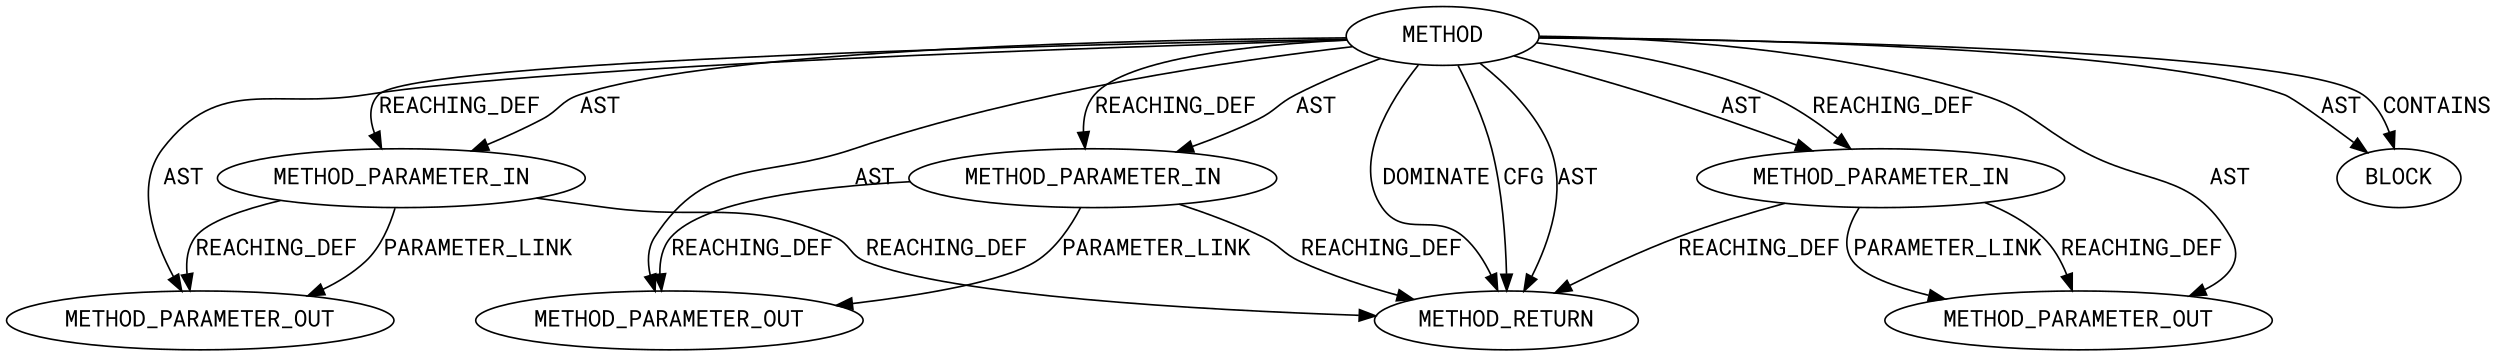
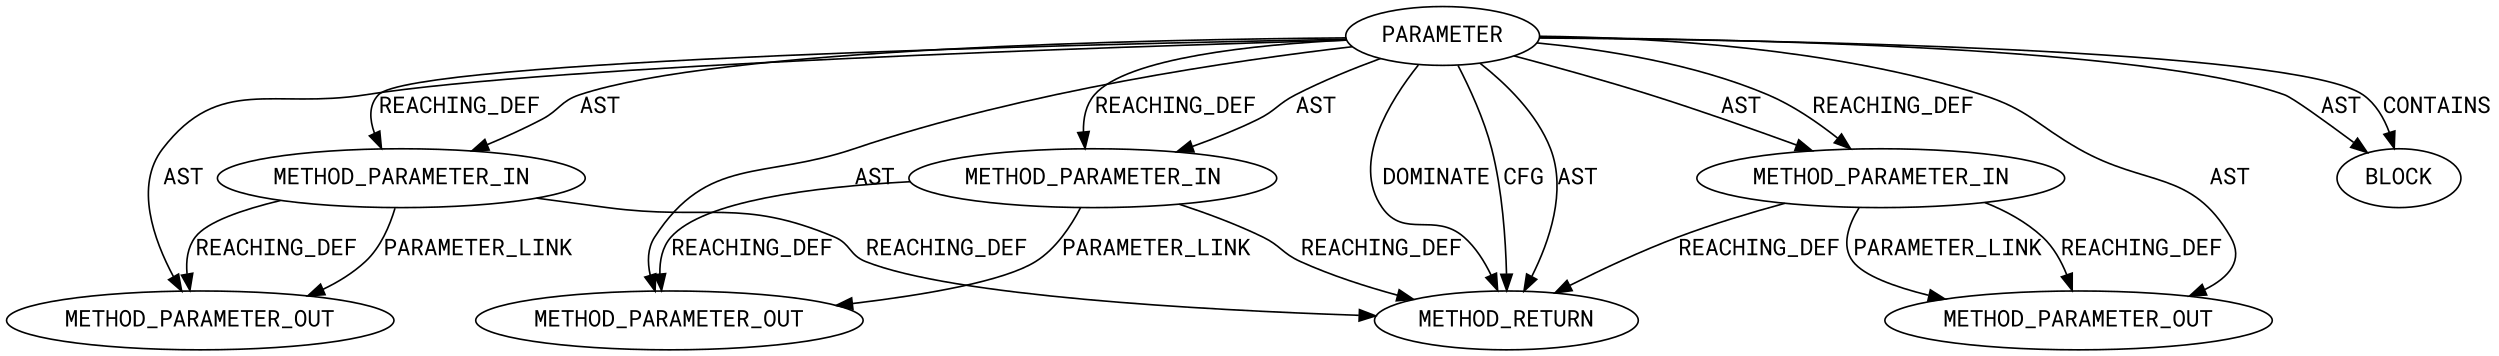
(1443, 36) -> (1443, 36)
